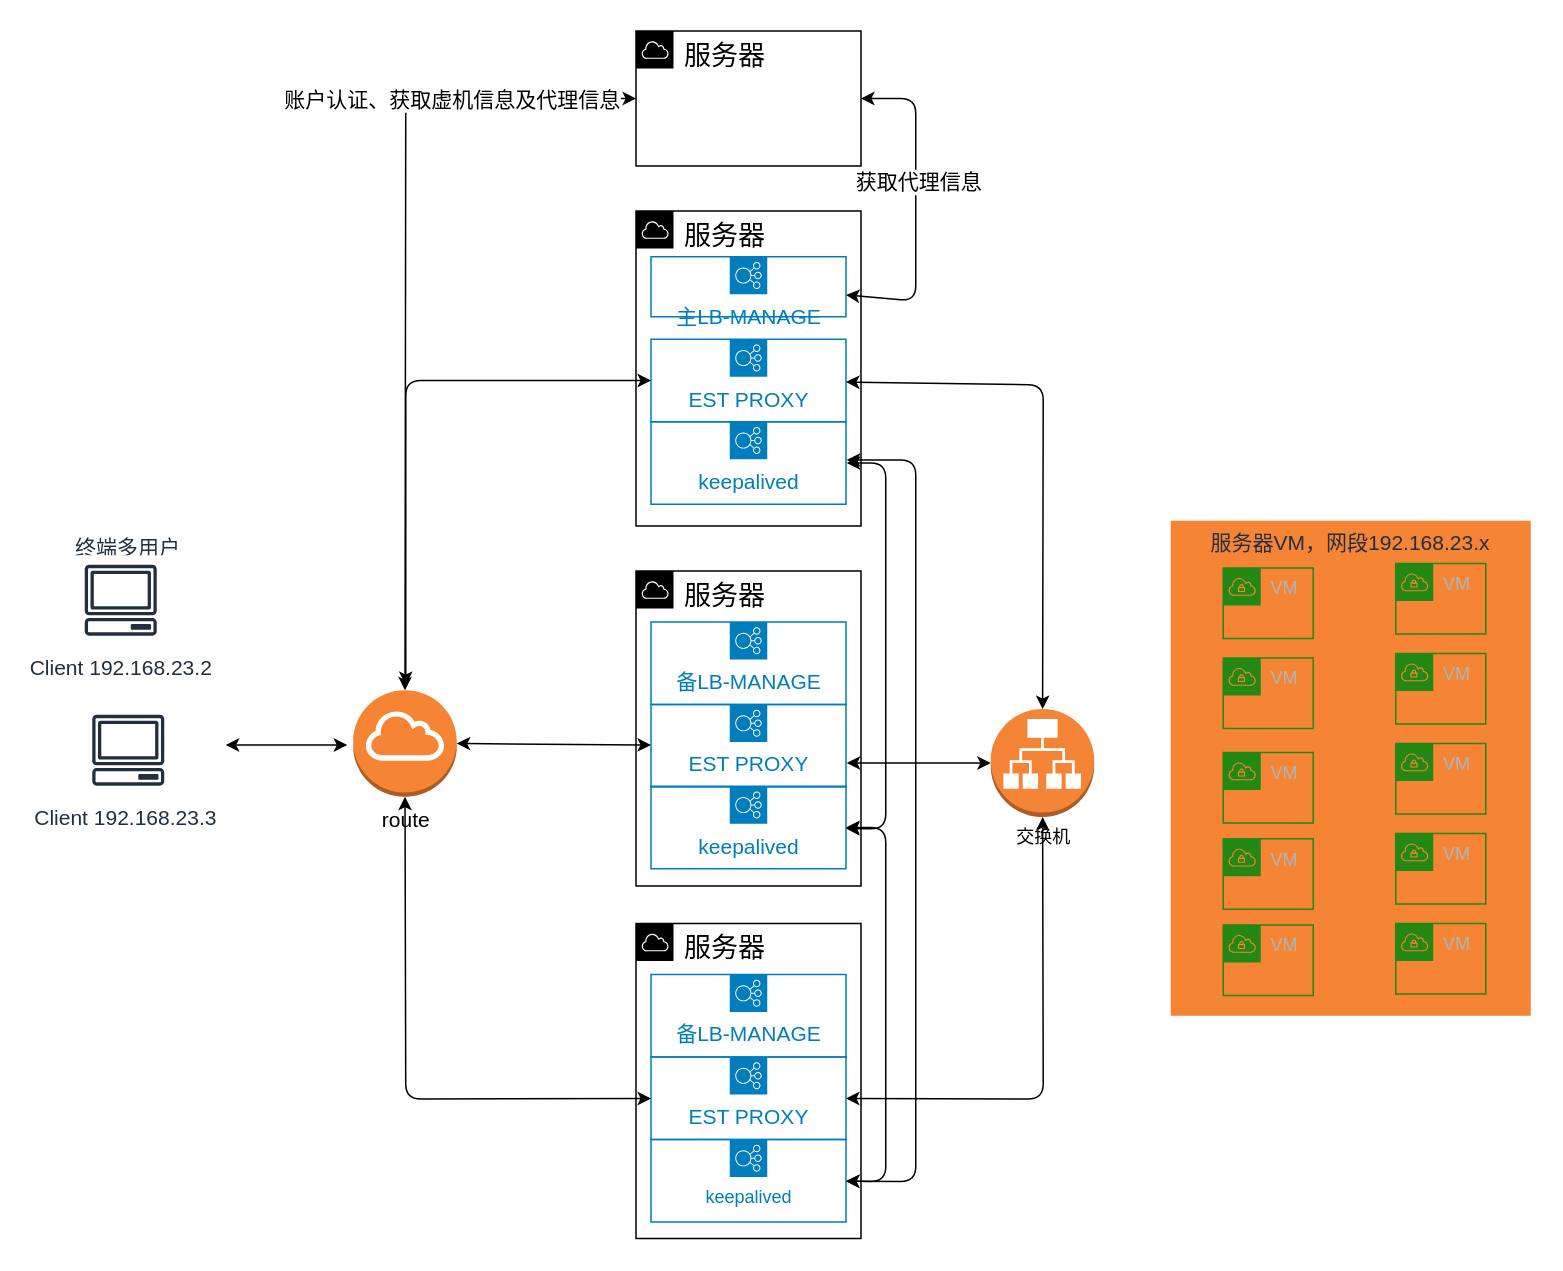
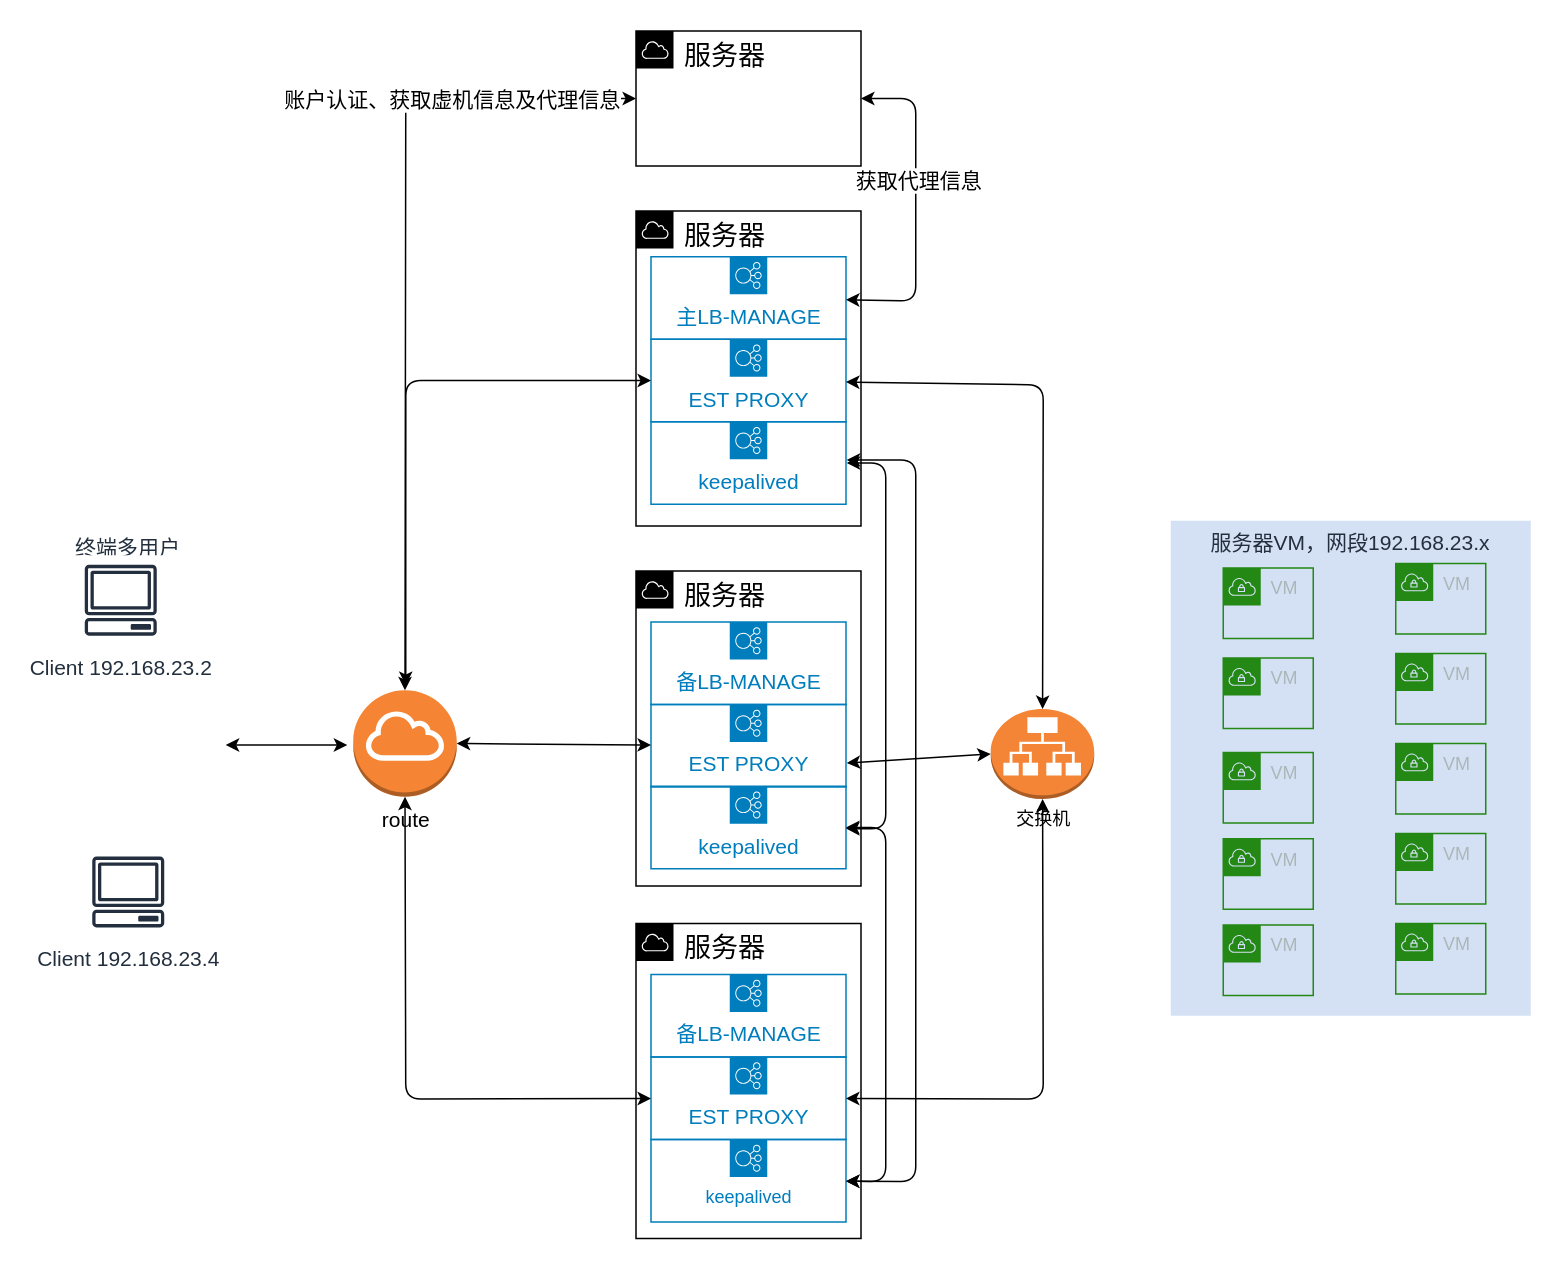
(749, 287) -> (749, 298)
(128, 750) -> none
(1043, 763) -> (1043, 754)
(1351, 768) -> (1351, 768)
none -> (128, 892)
